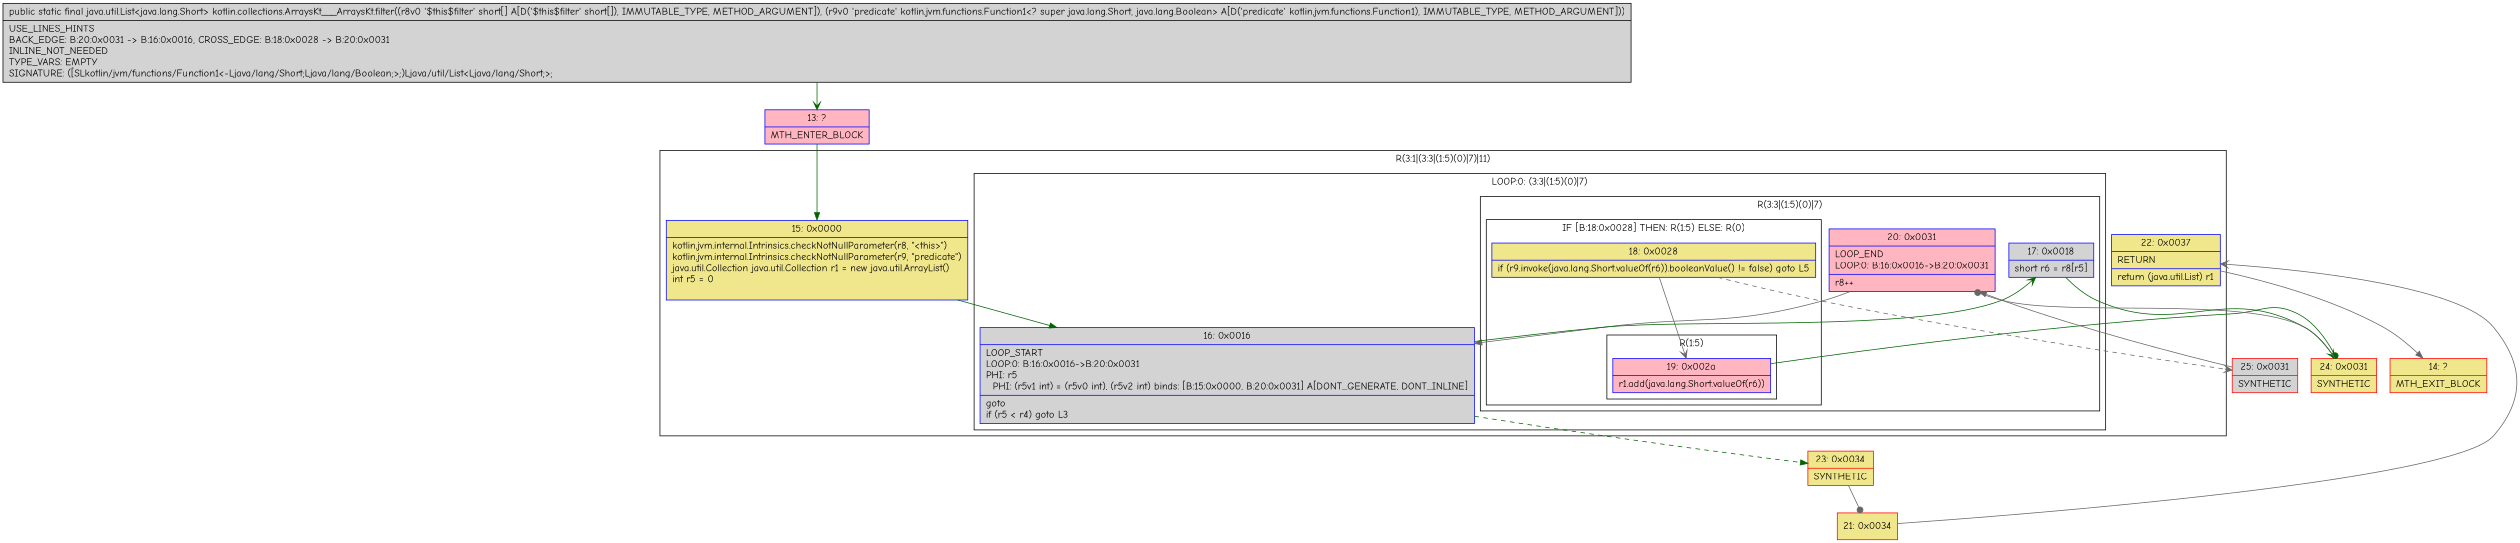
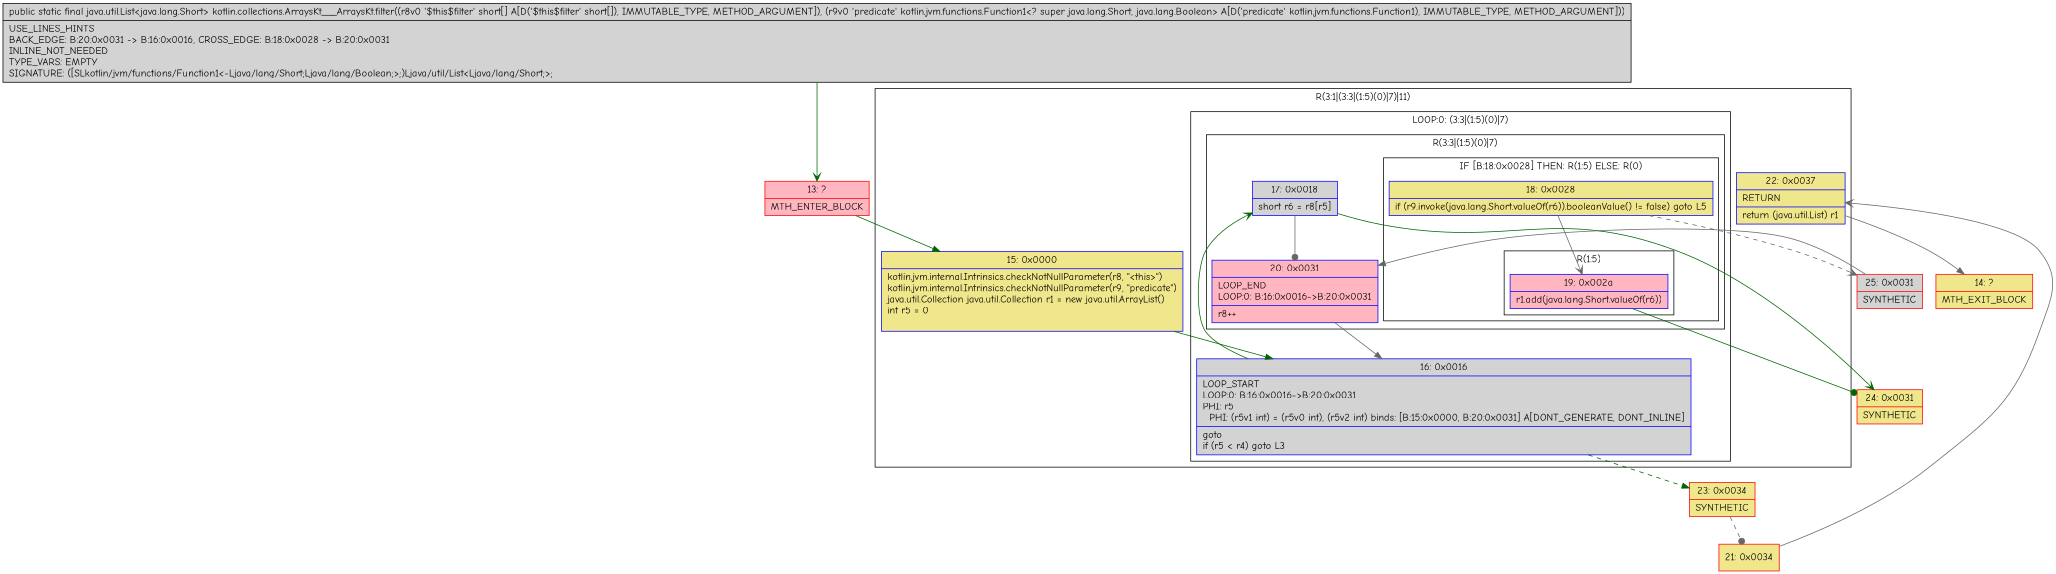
(817, 127) -> (817, 198)
(2165, 309) -> (1295, 235)
(1854, 496) -> (1735, 528)
